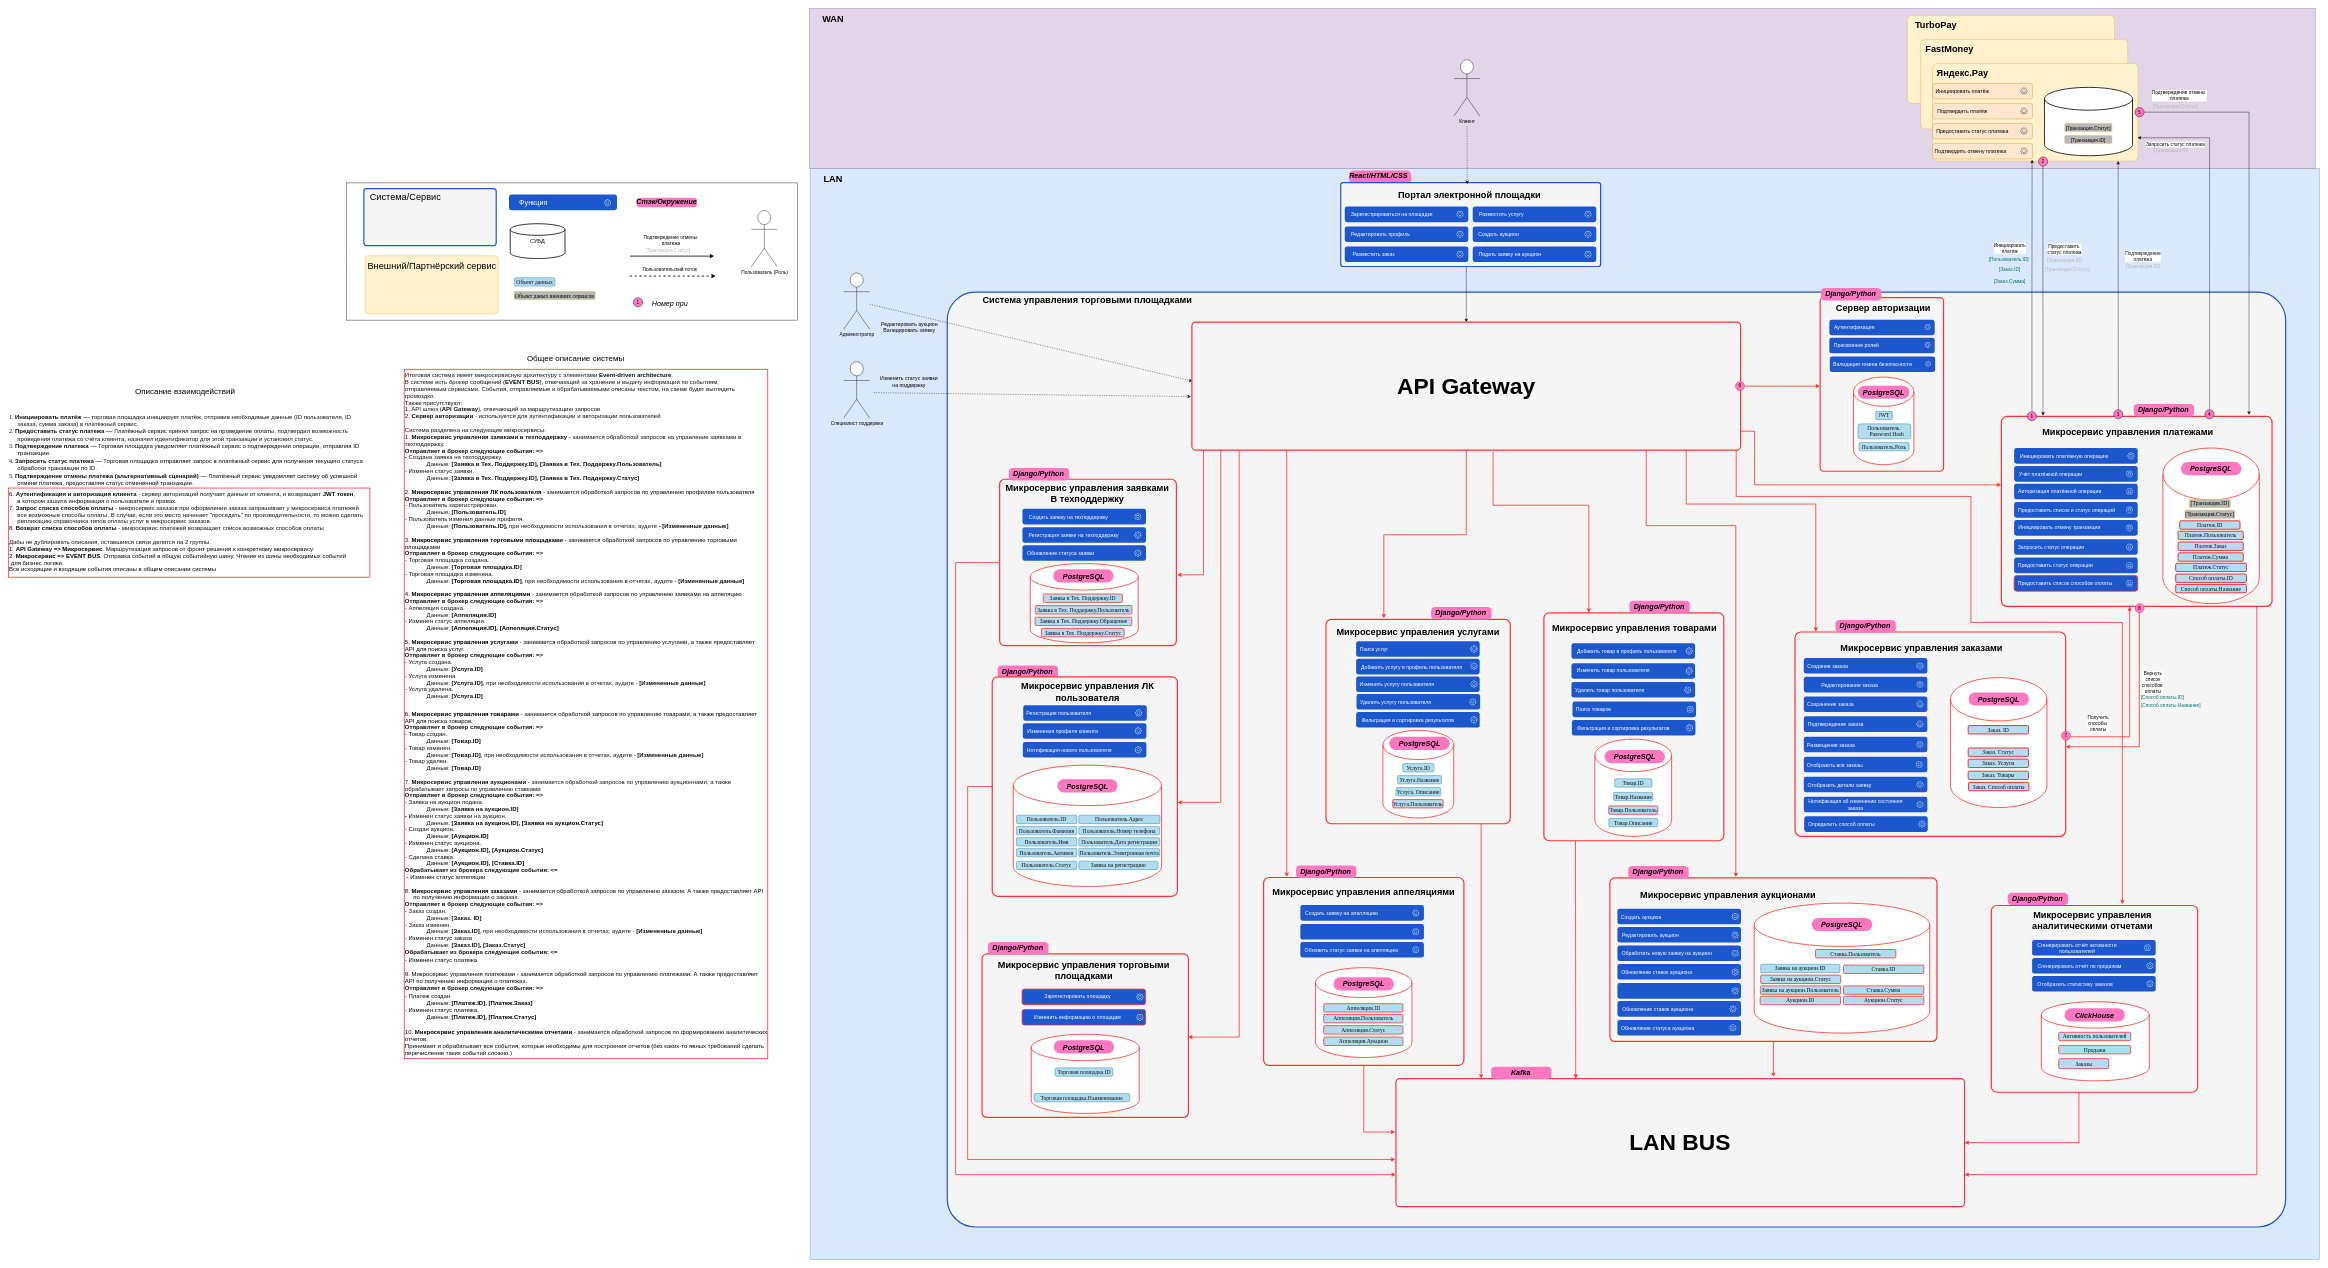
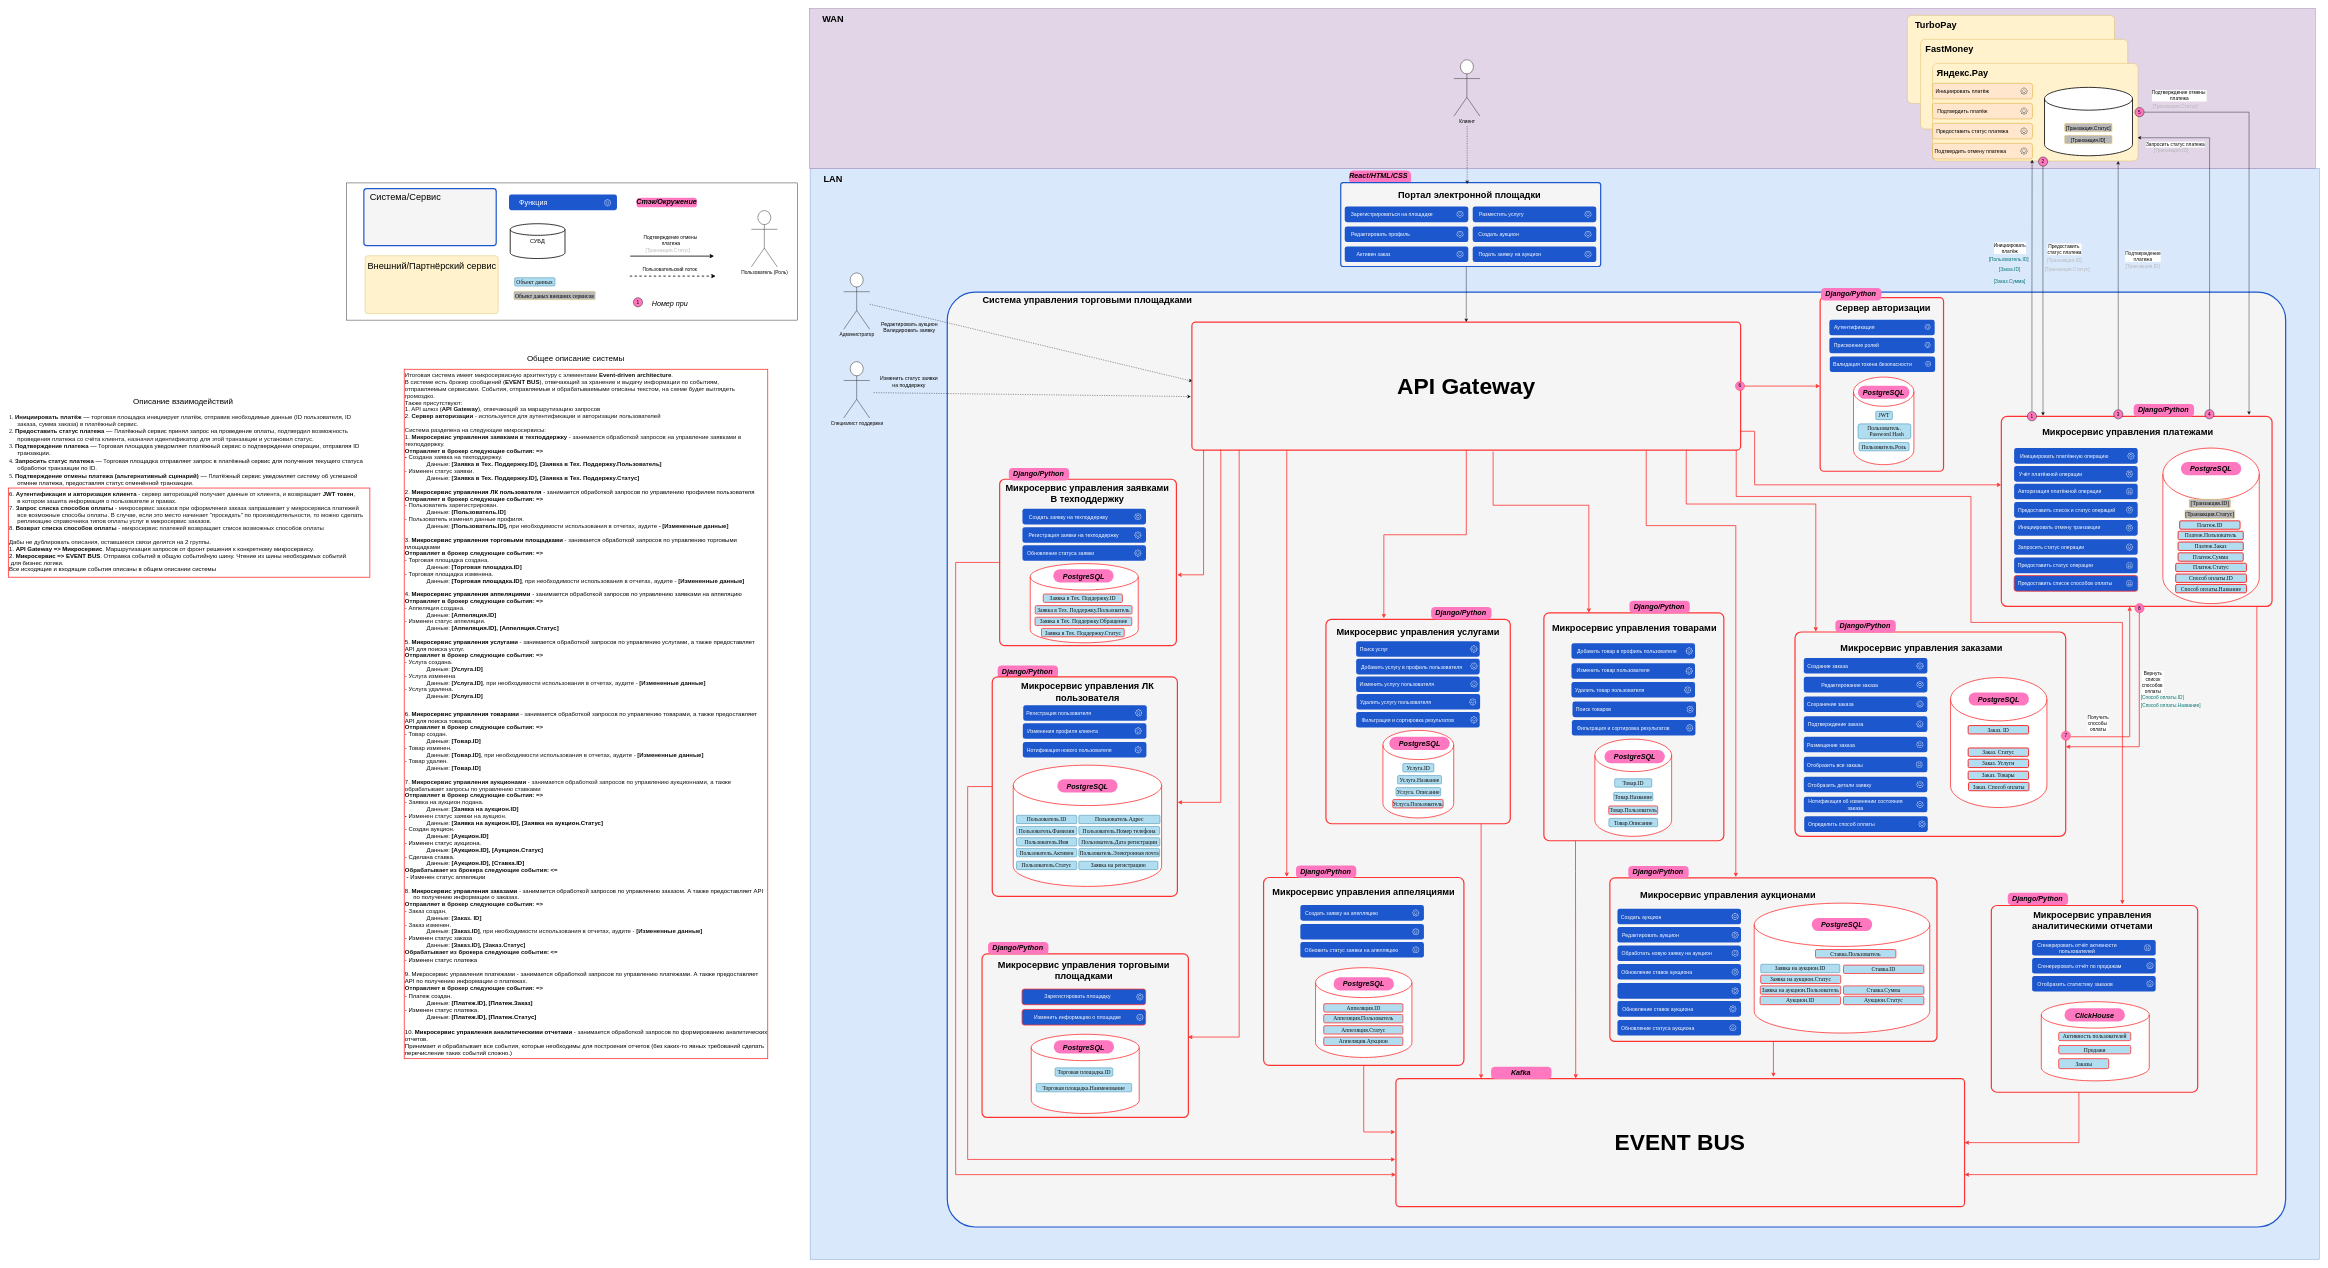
(1374, 254) -> (1374, 254)
(185, 391) -> (183, 401)
(1082, 1098) -> (1084, 1088)
(1680, 1143) -> (1680, 1143)
